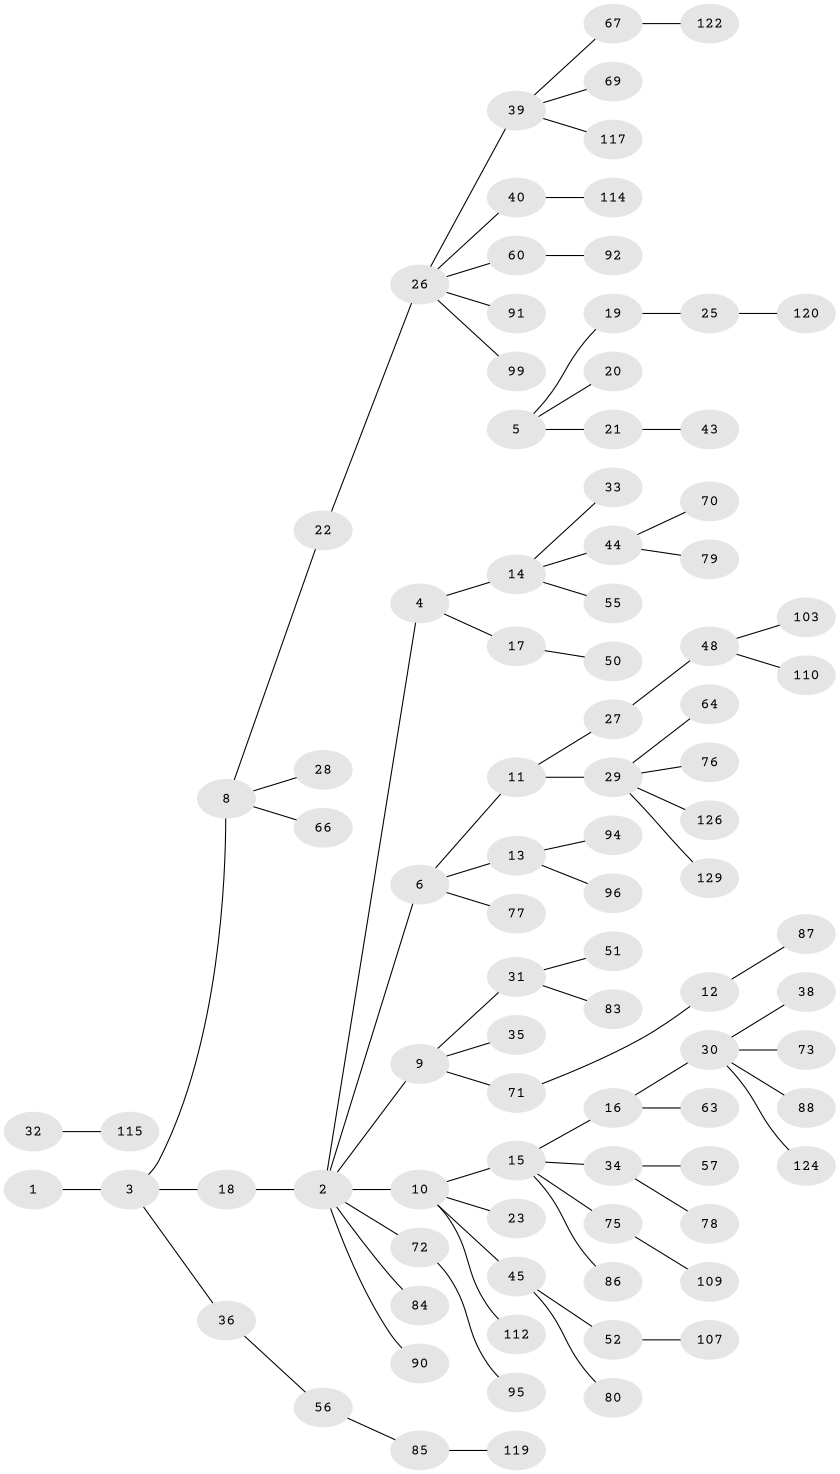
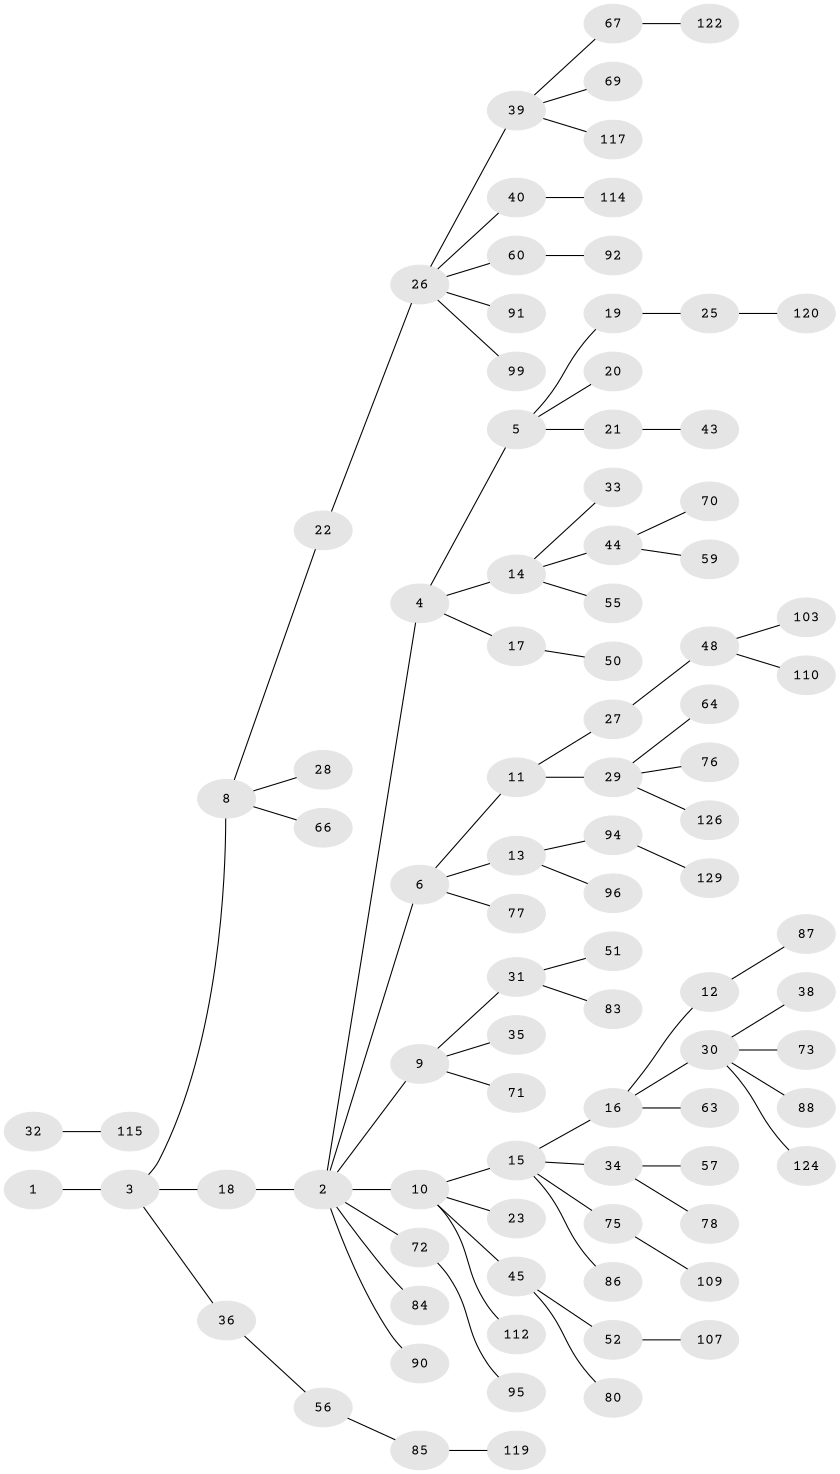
none -> (468, 516)
(710, 559) -> (710, 559)
(661, 828) -> (661, 857)
(619, 1050) -> (660, 1049)
